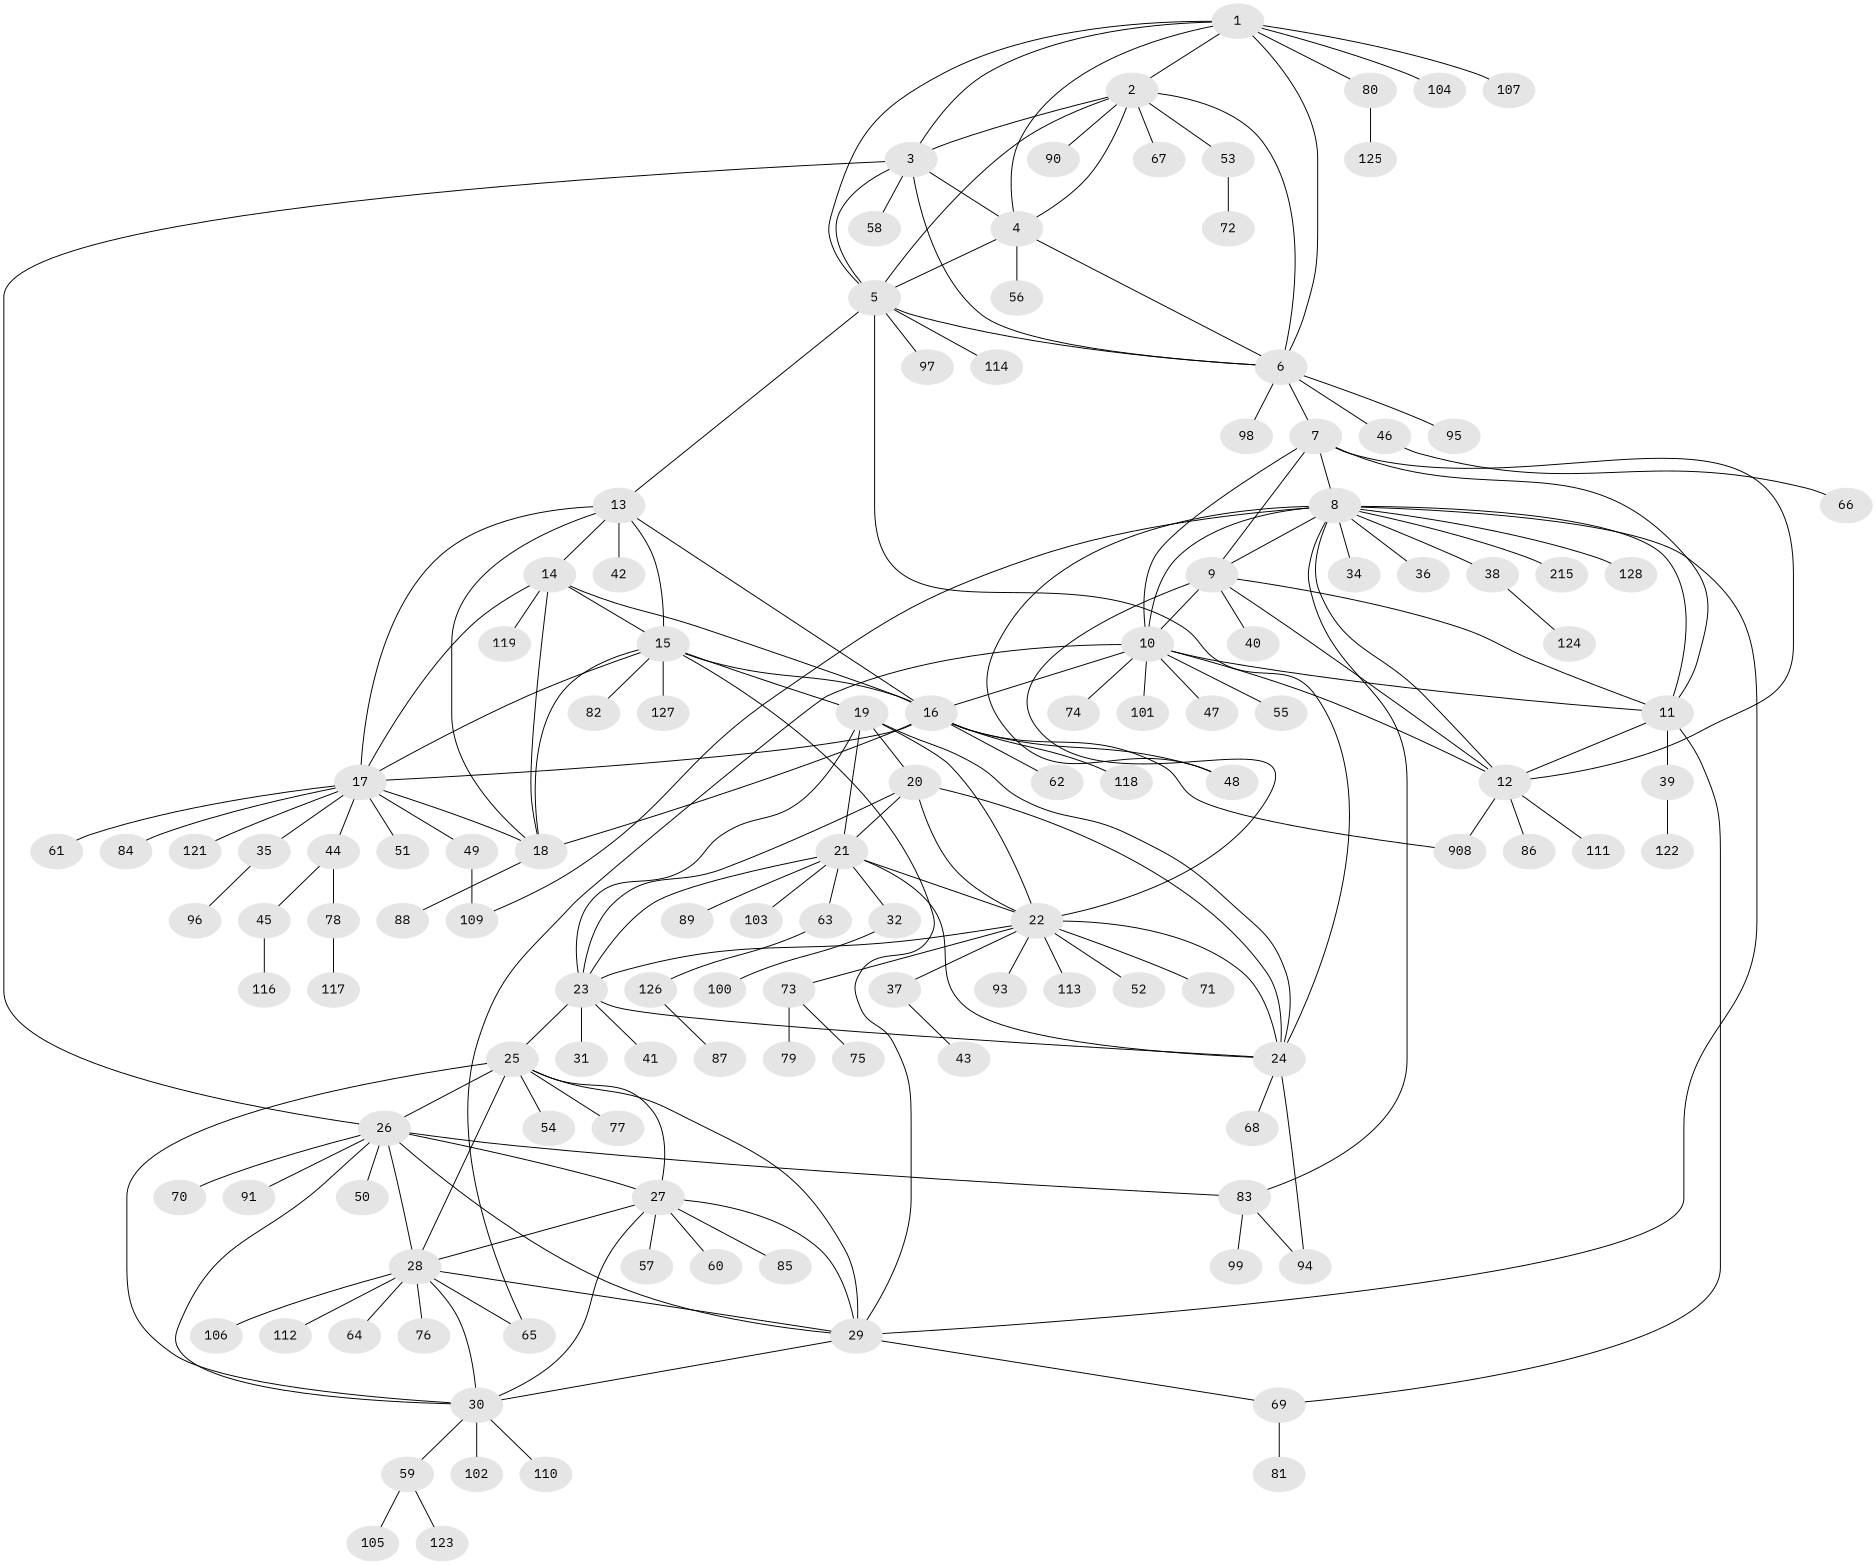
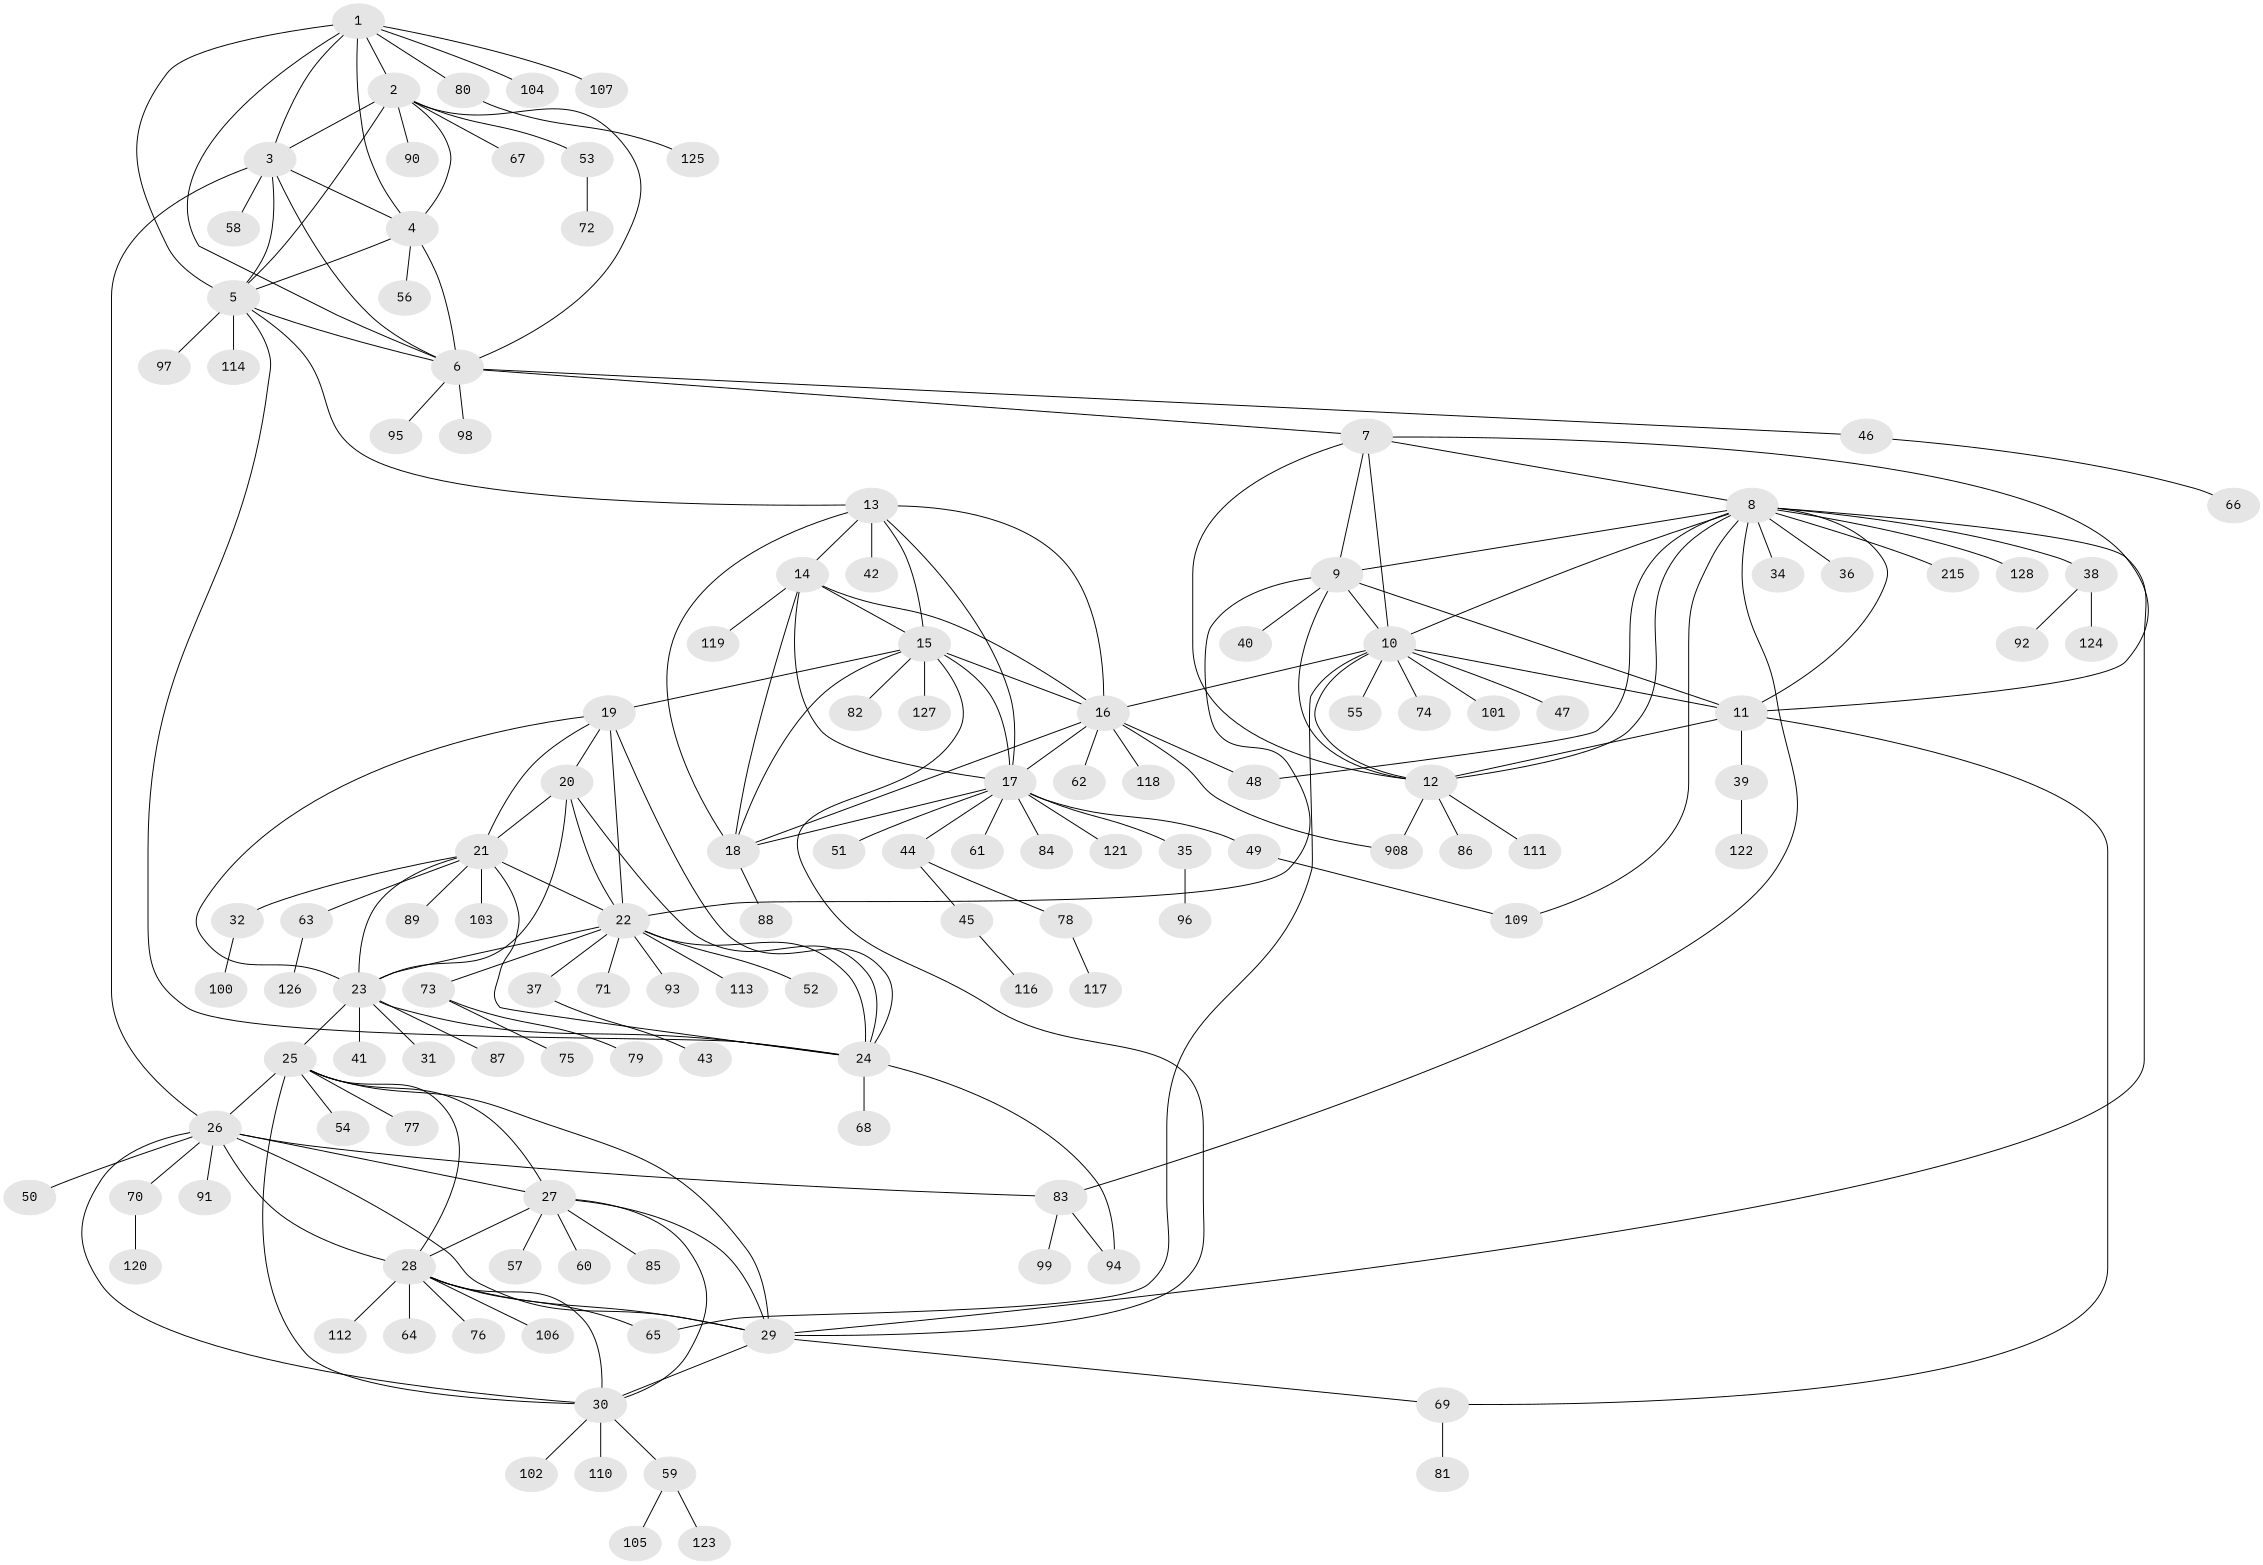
none -> (2022, 644)
(685, 1024) -> (429, 1025)
none -> (136, 1267)
